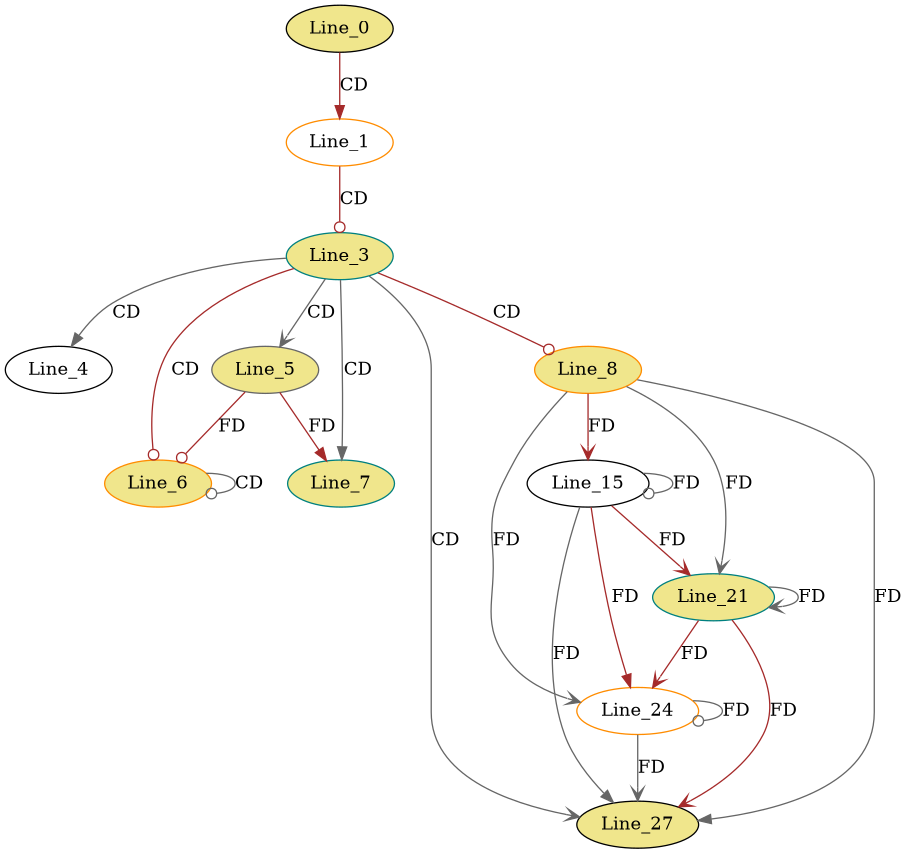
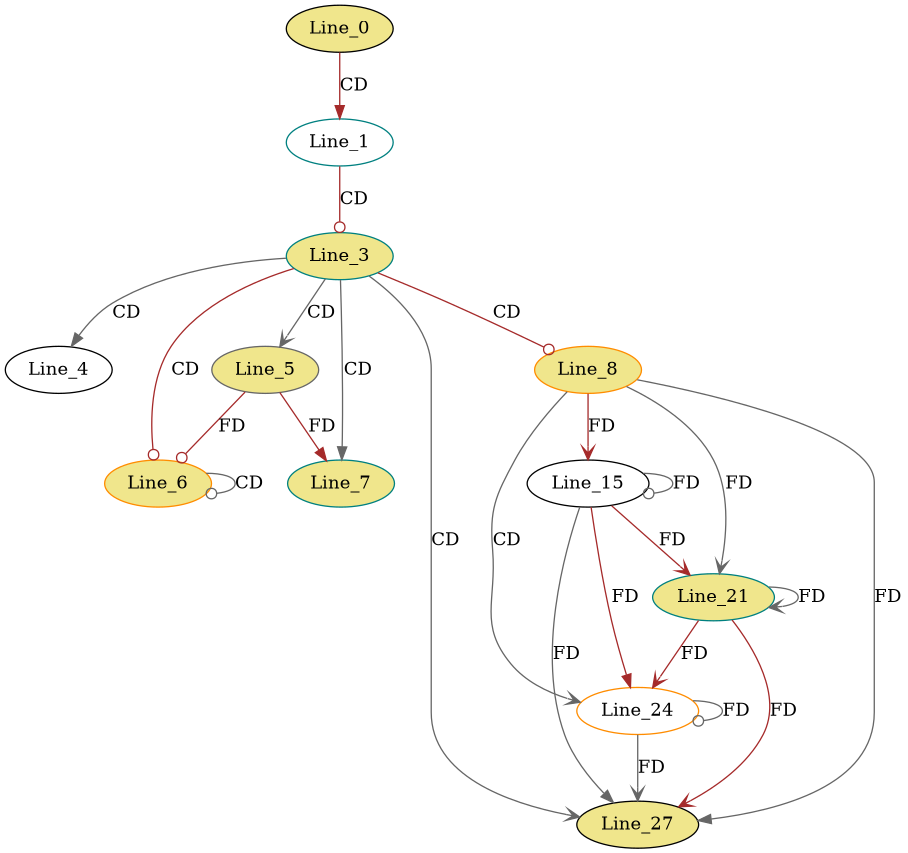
(340, 142) -> (340, 142)
(507, 540) -> (507, 540)
